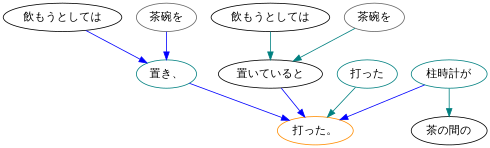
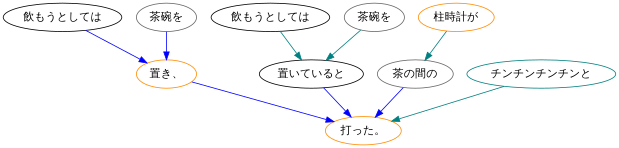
(166, 74) -> (166, 74)
(367, 74) -> (541, 74)
(449, 74) -> (456, 17)
(386, 101) -> (392, 100)
(449, 131) -> (415, 74)
